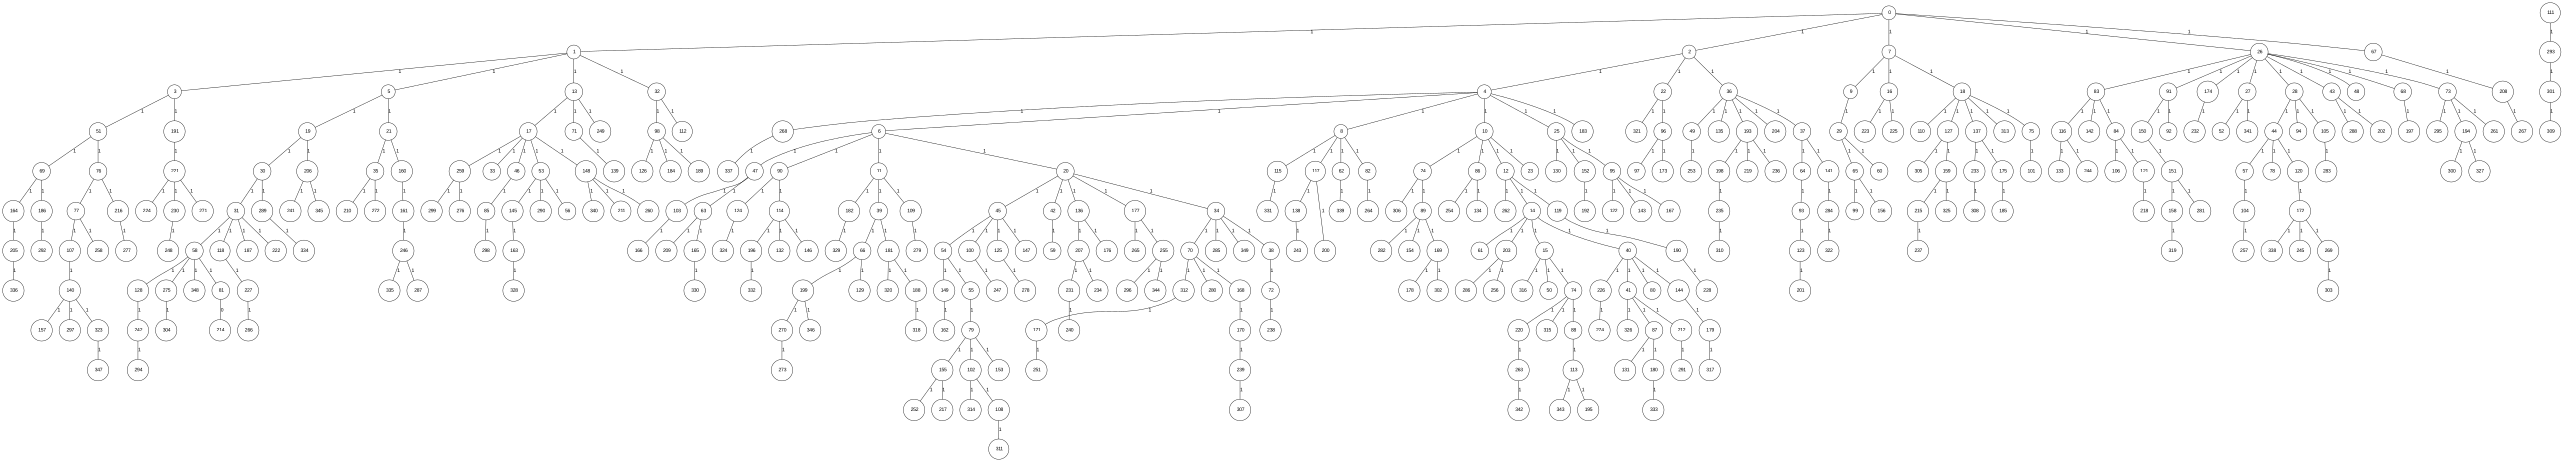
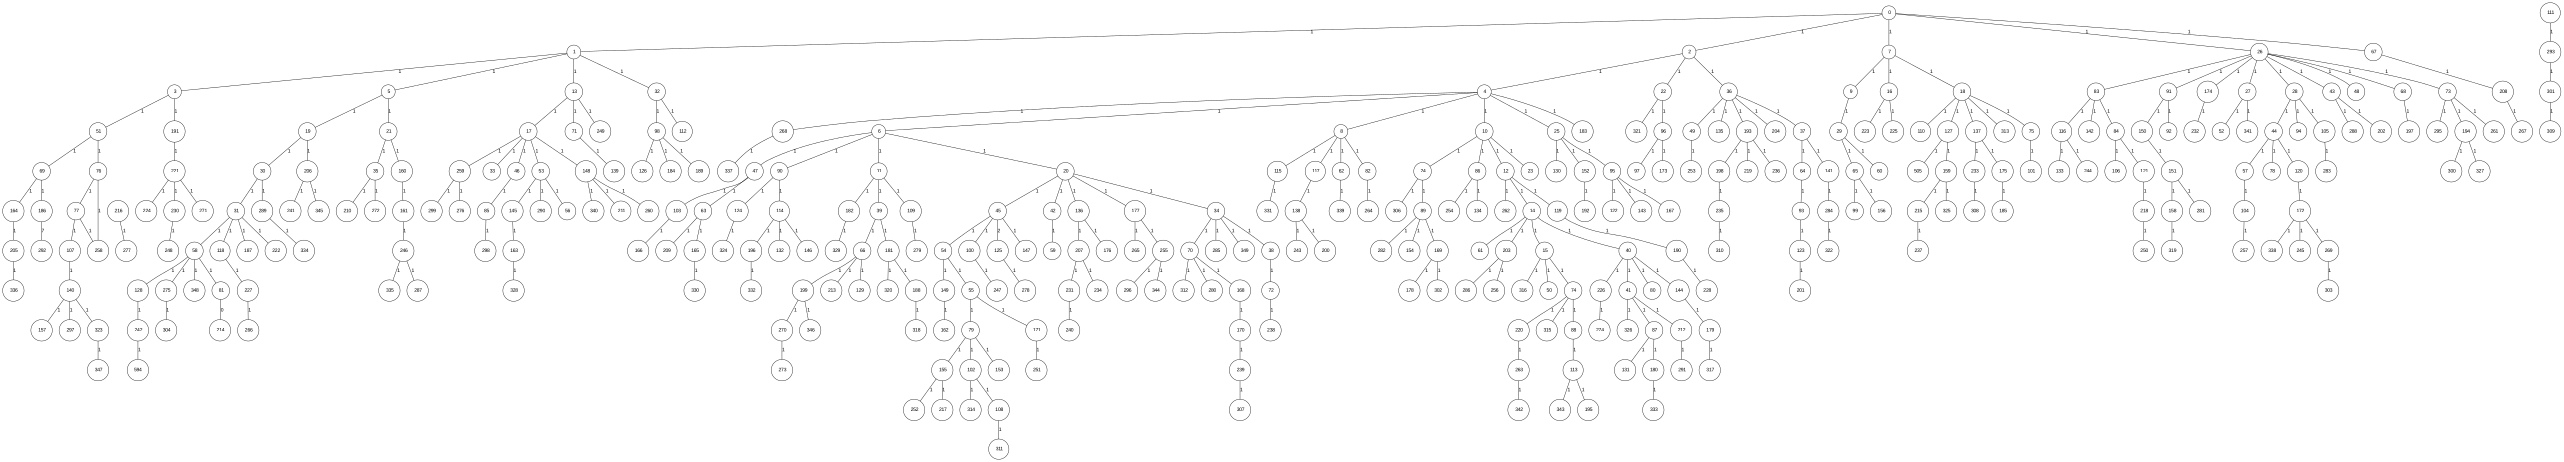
(1918, 171) -> (1918, 171)
(108, 190) -> (98, 210)
(1320, 211) -> (1310, 231)
(43, 231) -> (43, 231)
(999, 231) -> (999, 231)
none -> (2144, 251)
none -> (831, 291)
(1111, 312) -> (1001, 312)
(138, 370) -> (138, 370)
